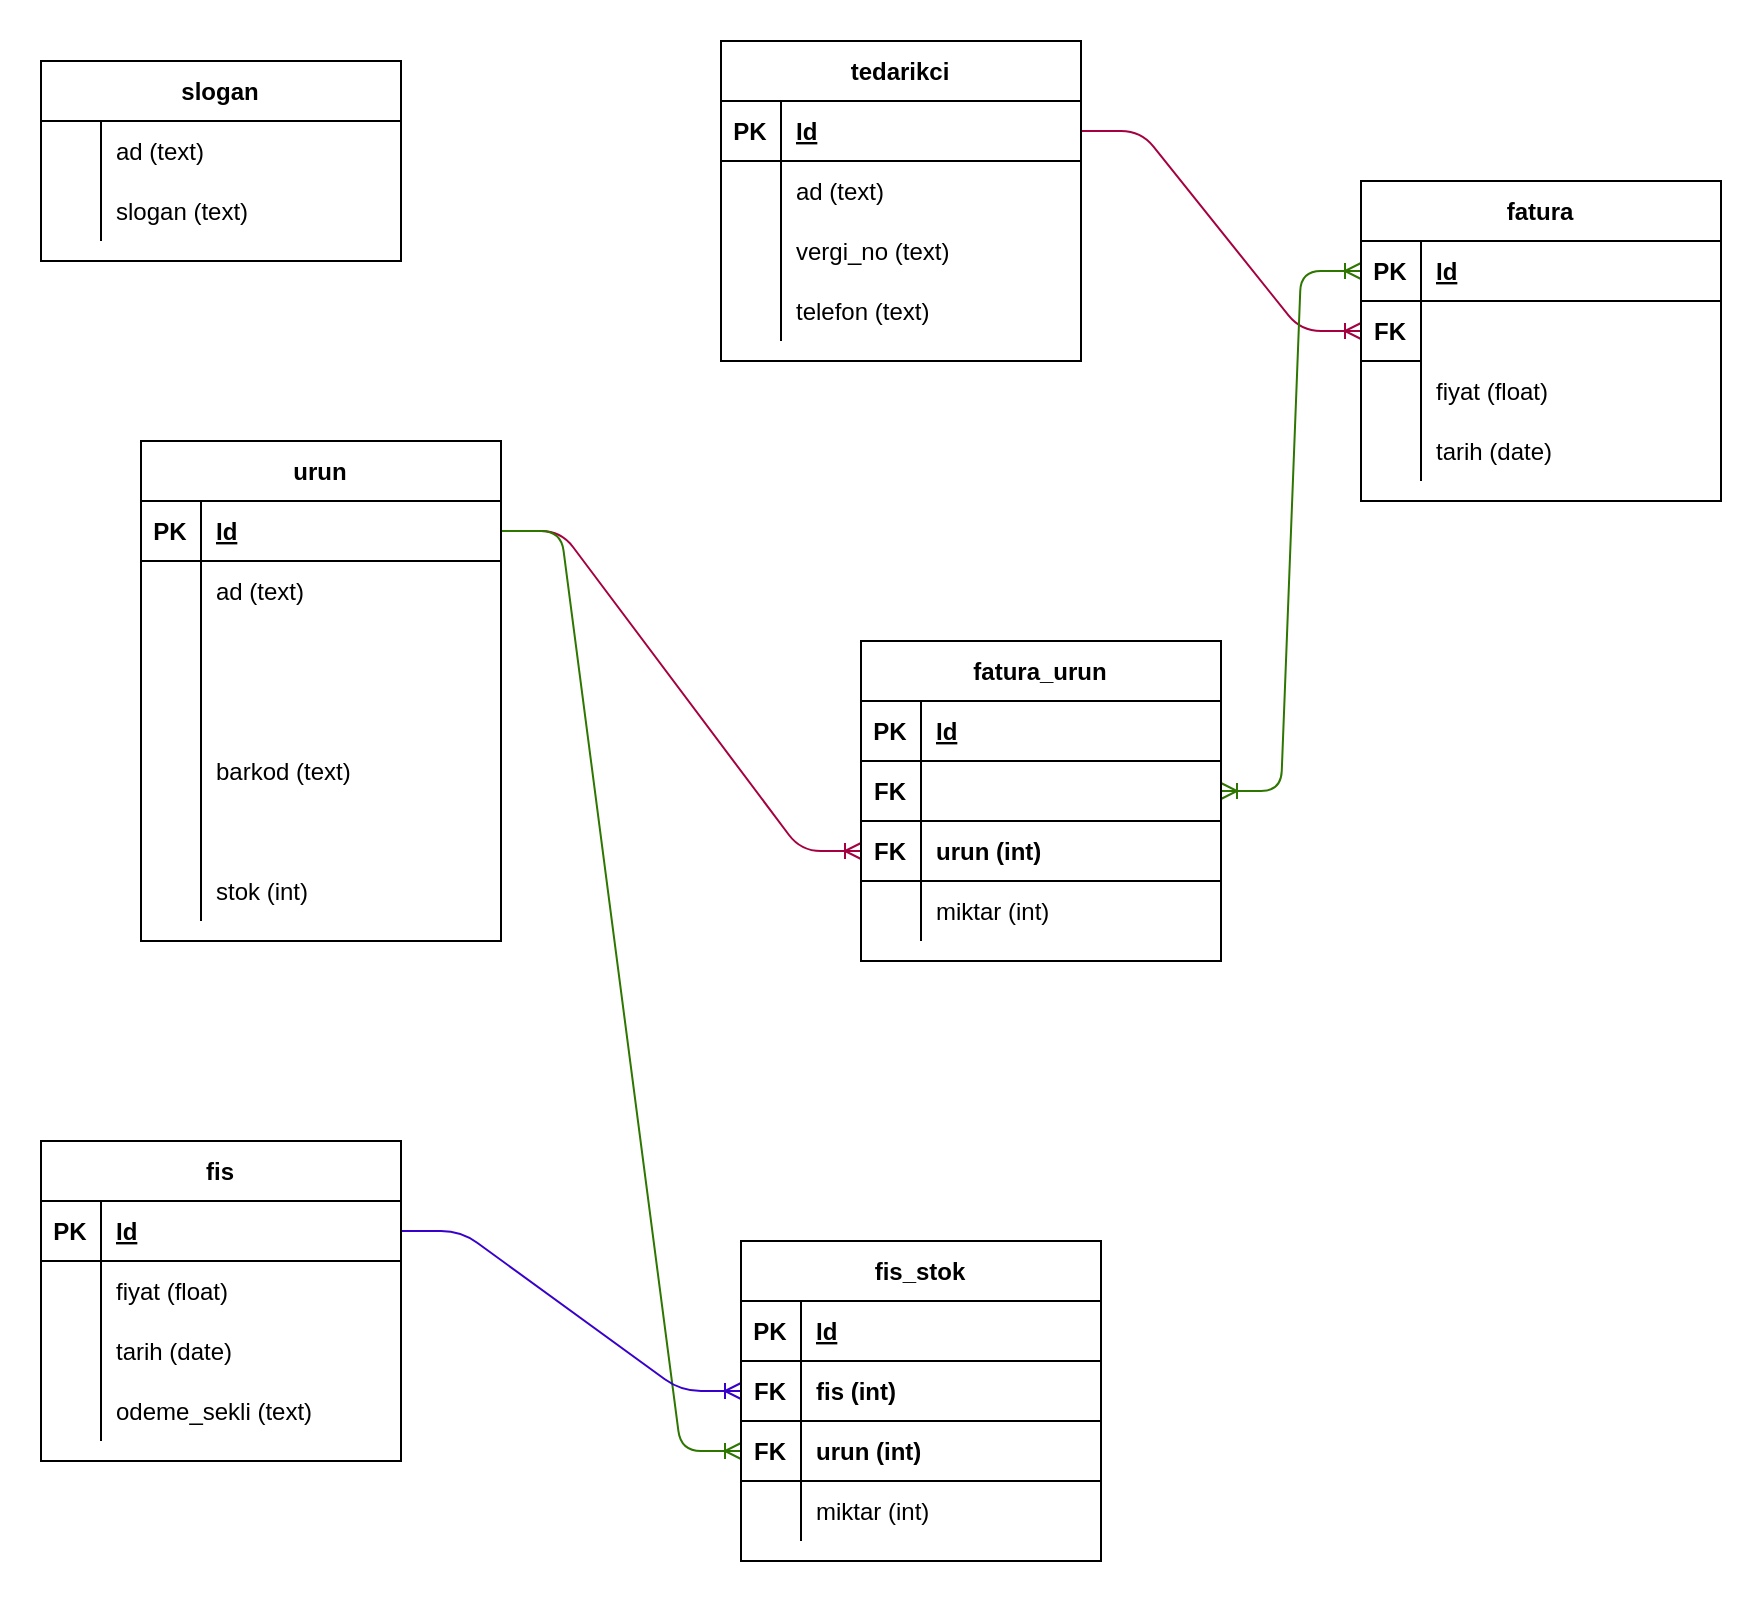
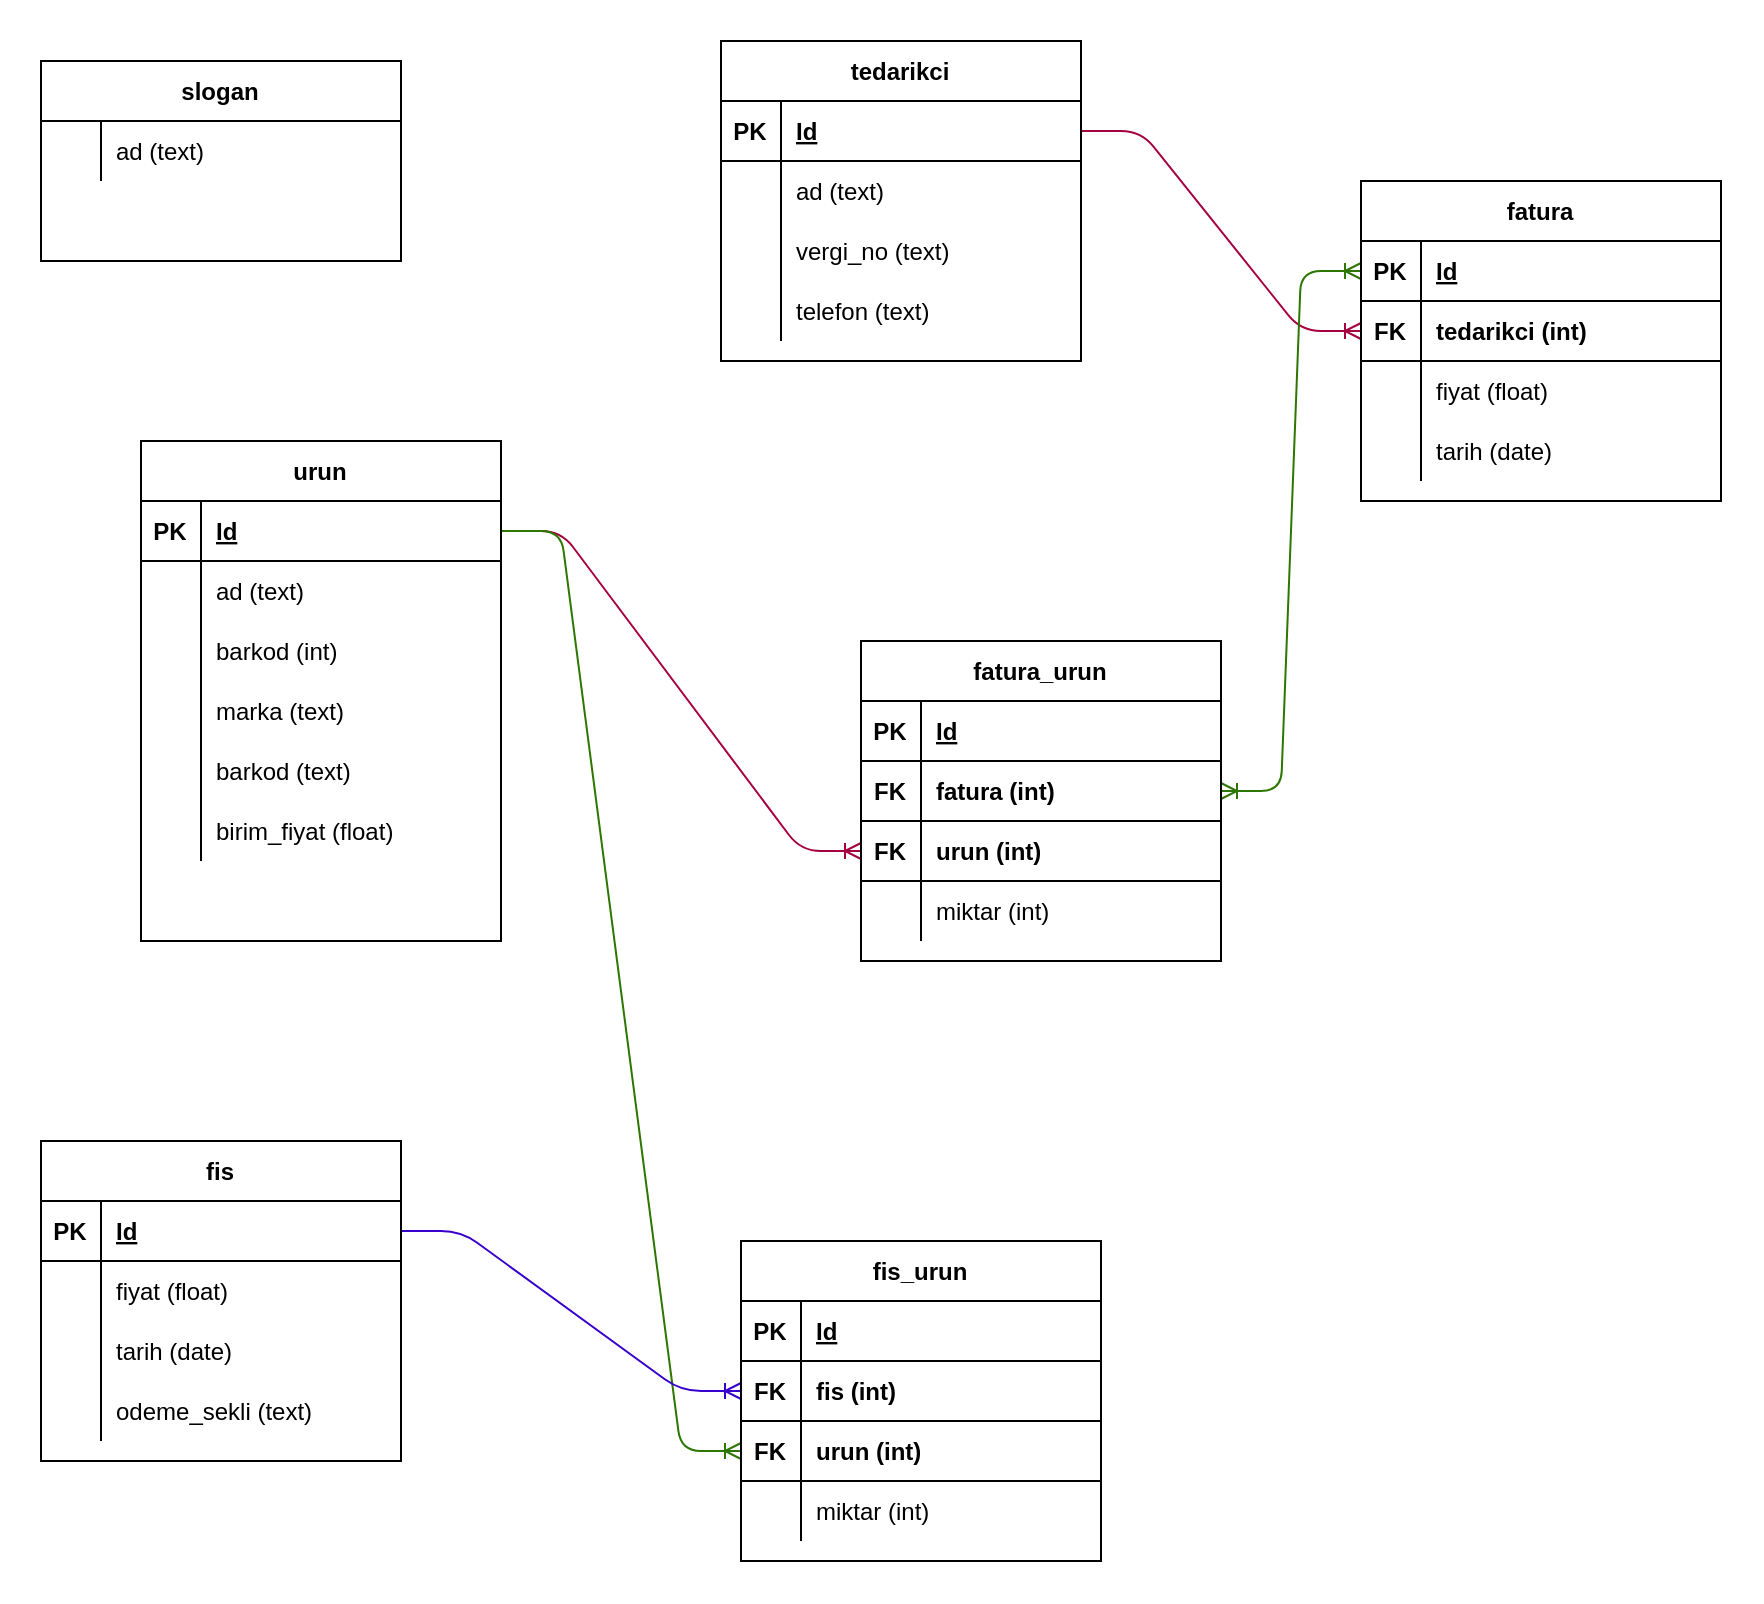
(251, 211) -> none
none -> (1571, 331)
none -> (351, 651)
none -> (351, 711)
none -> (1071, 791)
none -> (351, 831)
(351, 891) -> none
(920, 1272) -> (920, 1272)
